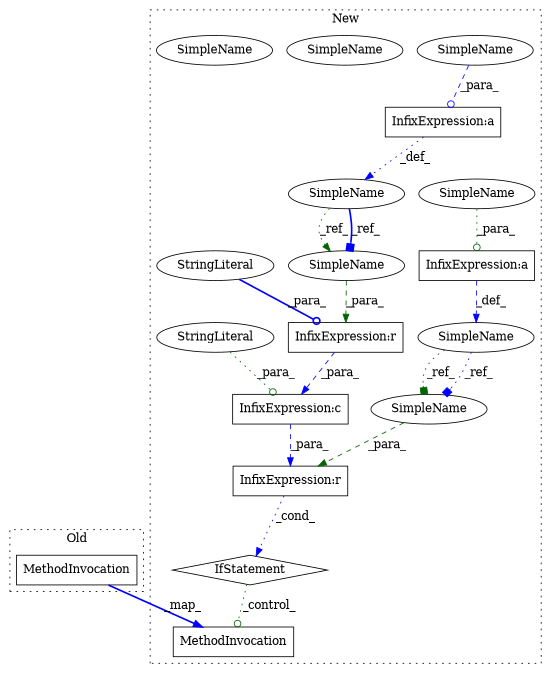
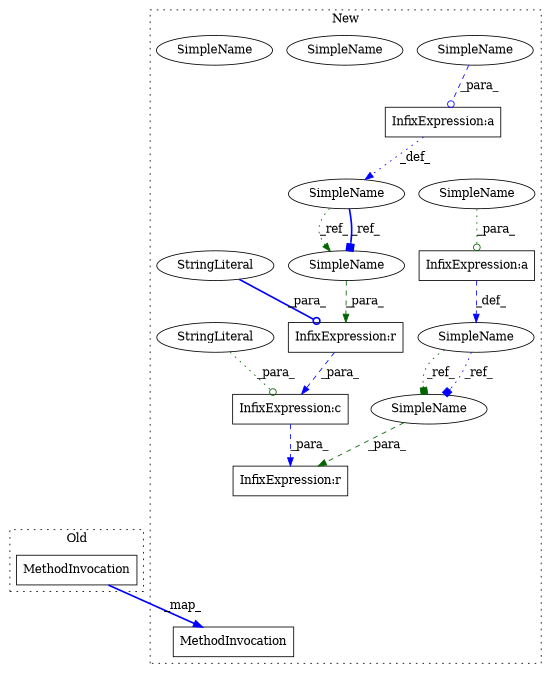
(250, 570) -> none
